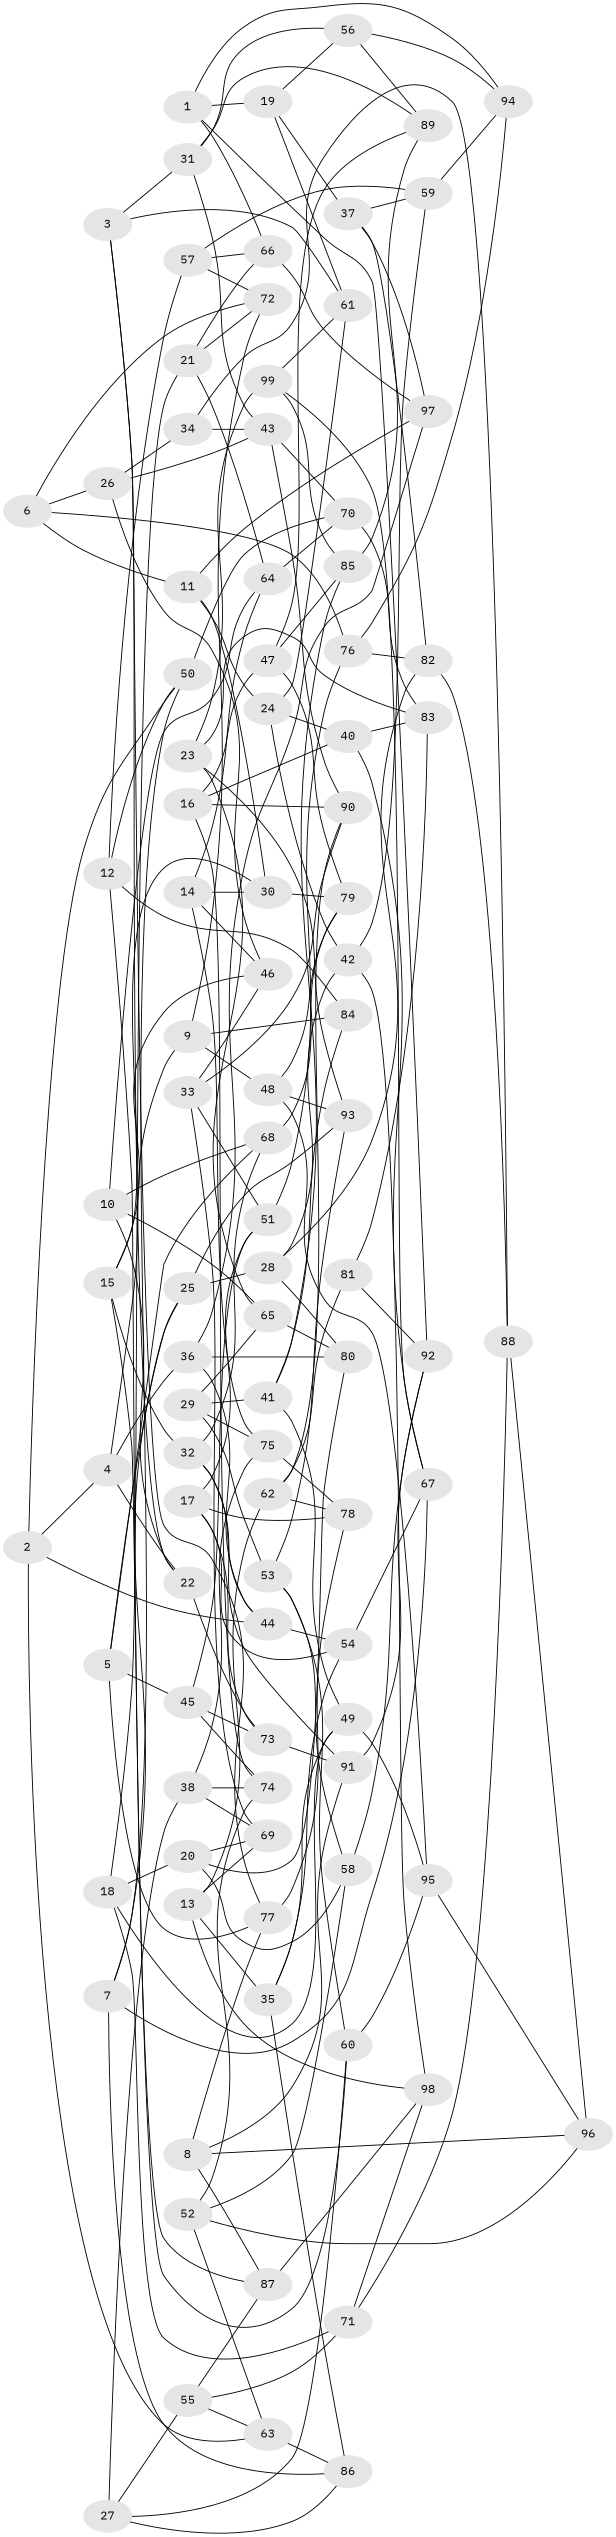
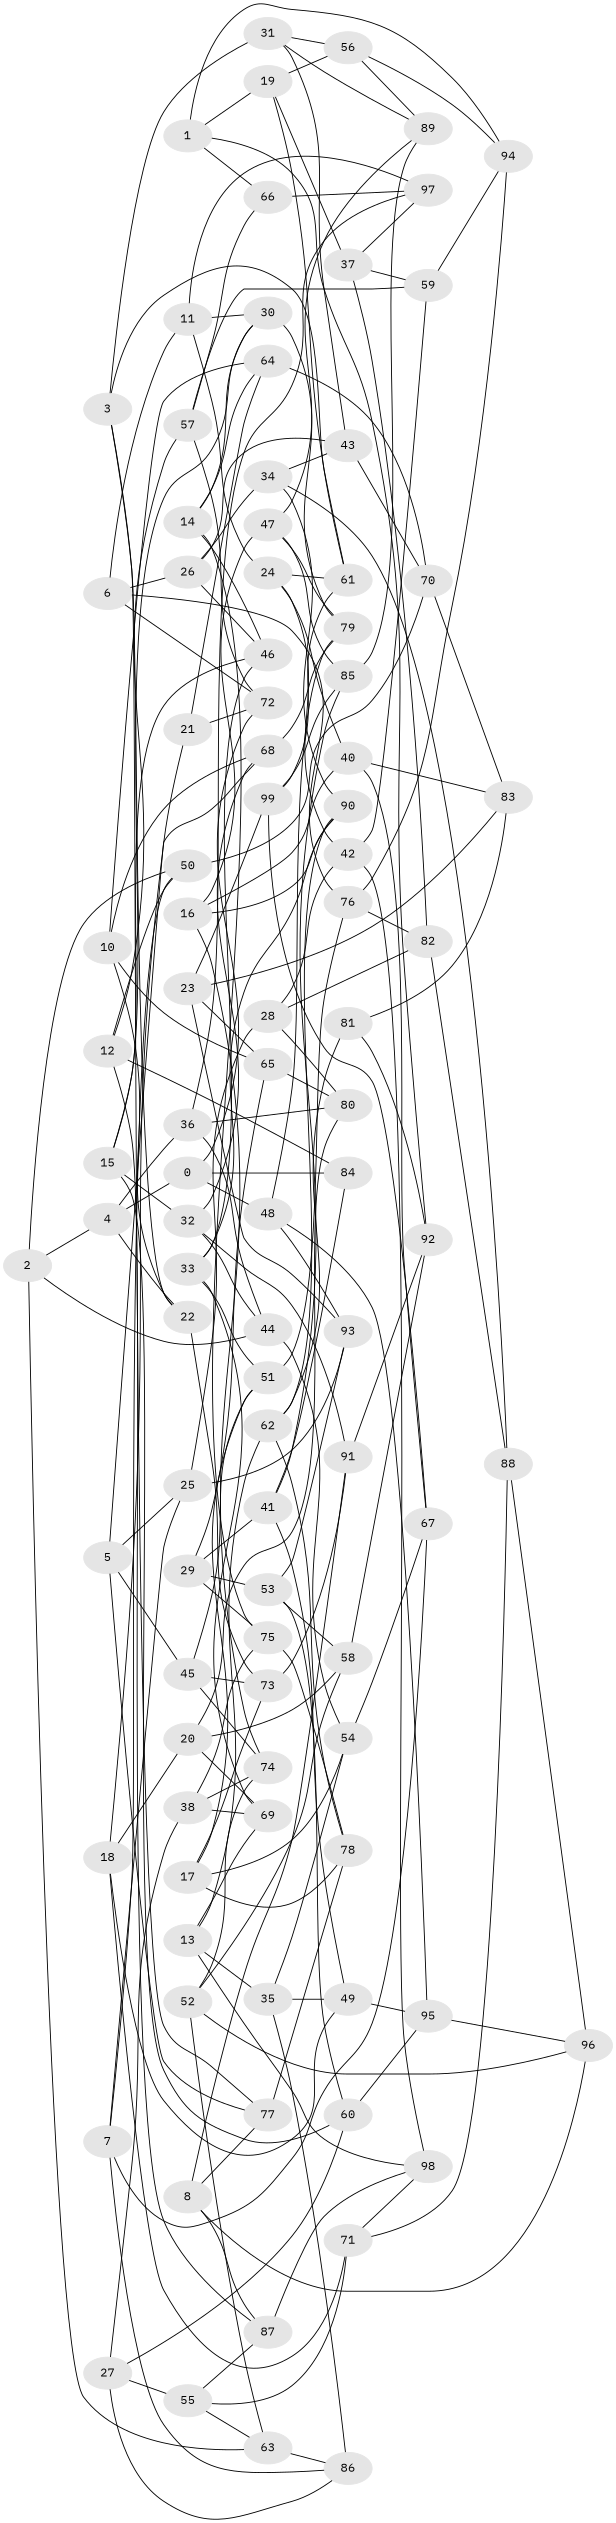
(226, 300) -> none
(300, 612) -> (308, 642)
(188, 1036) -> (188, 1173)
